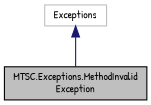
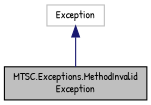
(76, 15) -> (76, 15)
